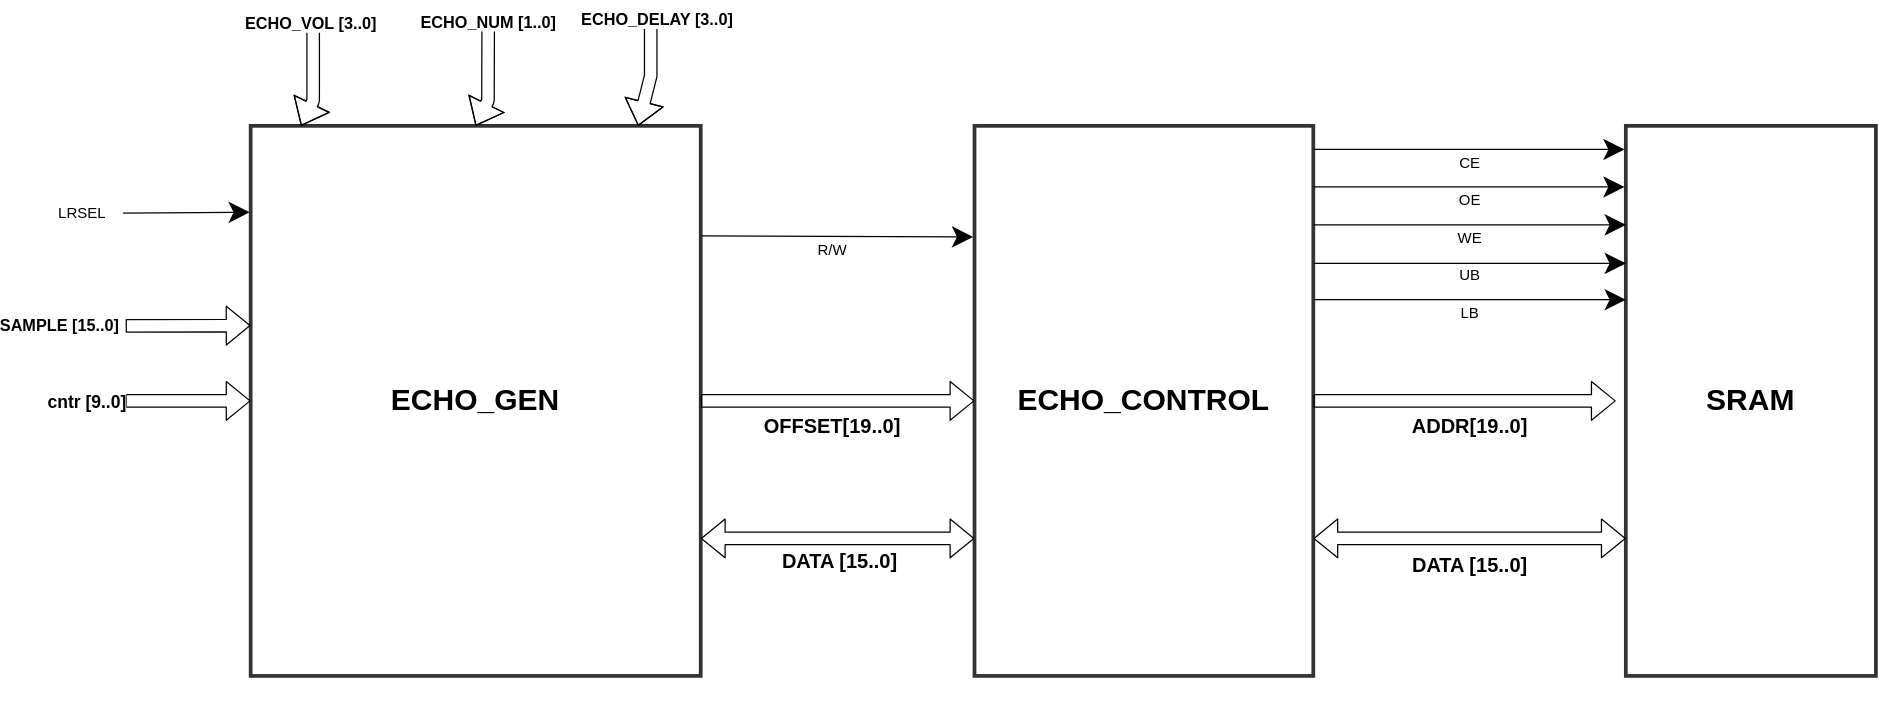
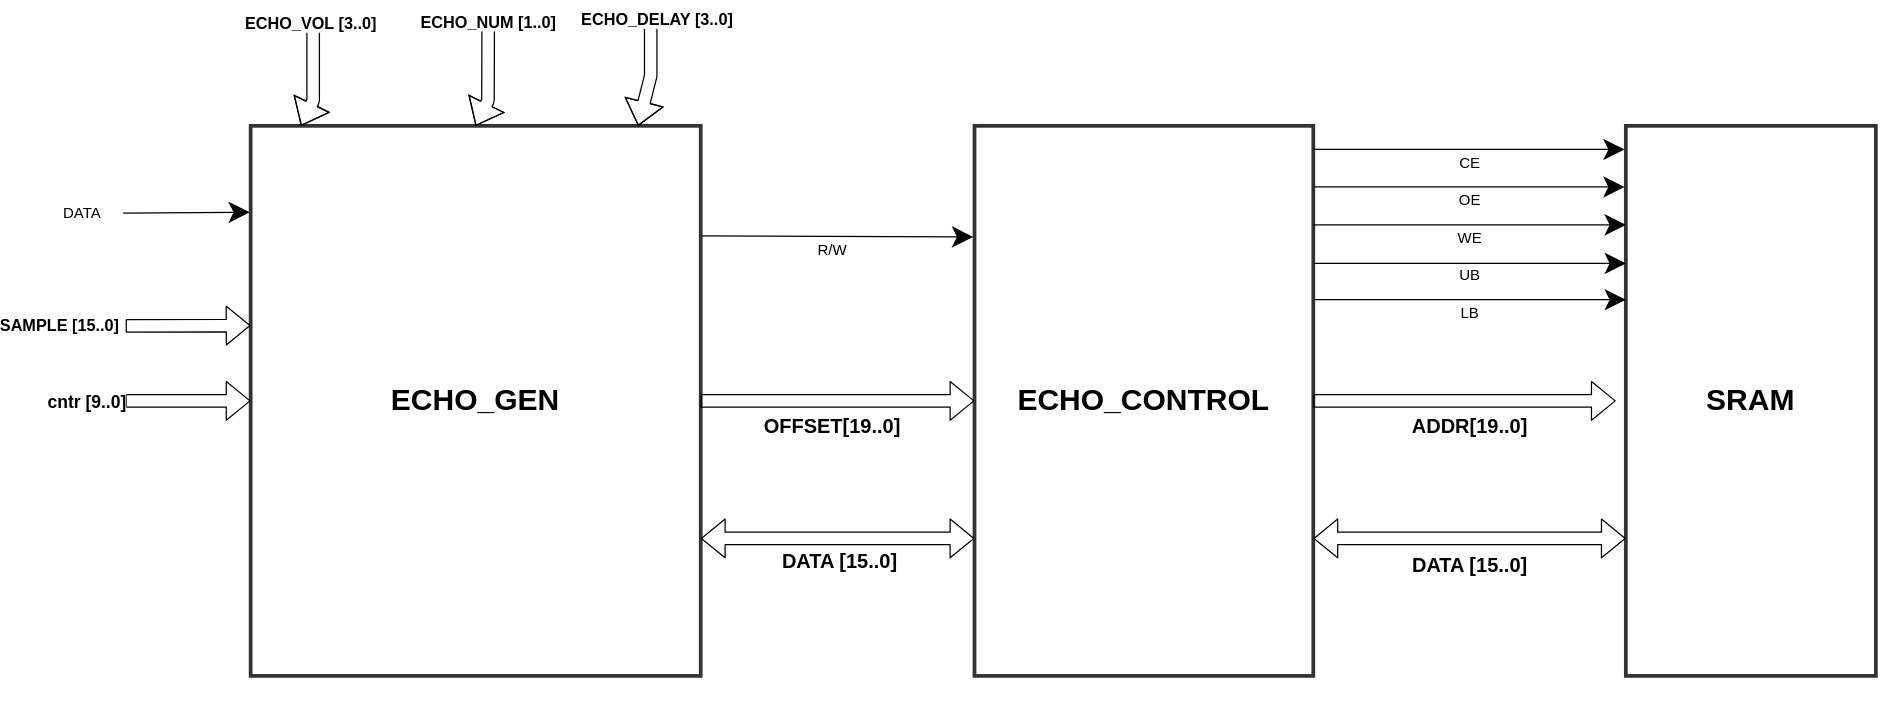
(83, 213) -> (83, 213)
